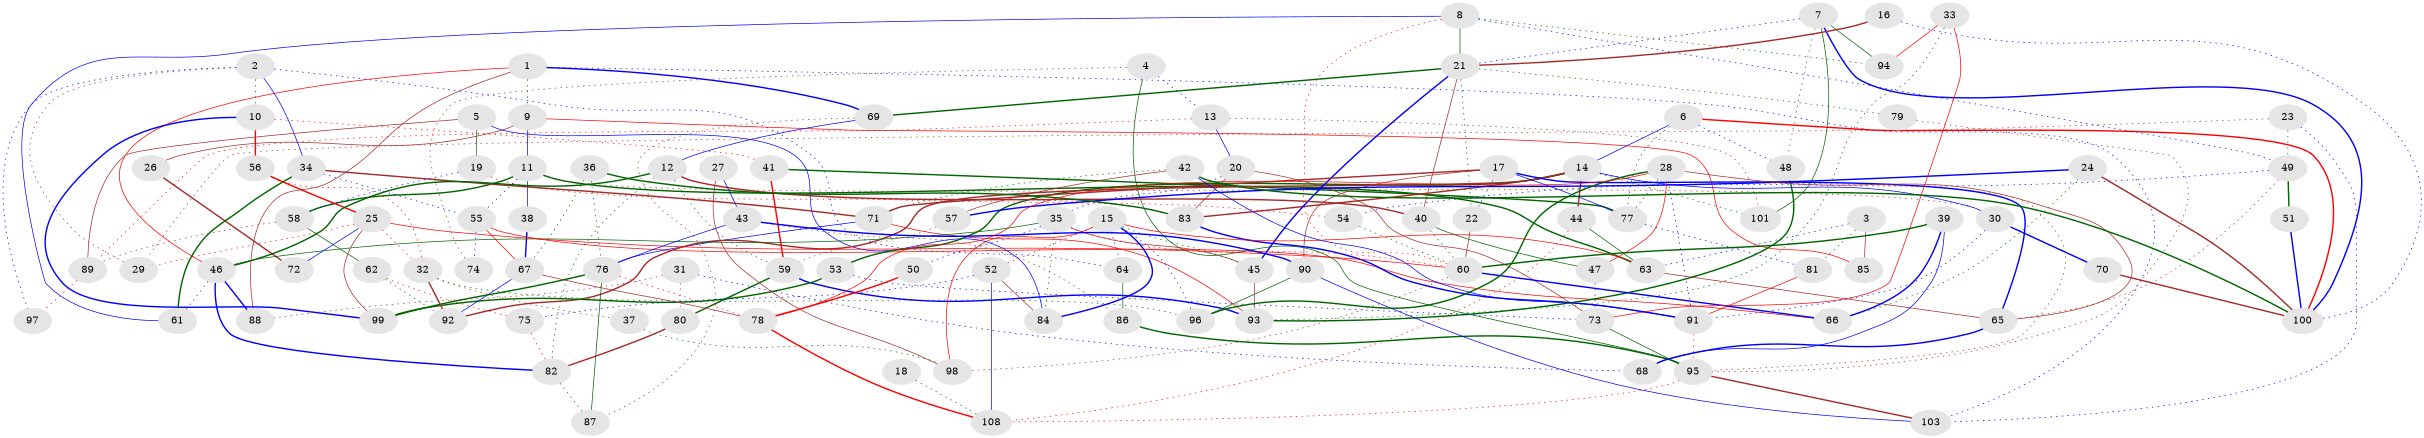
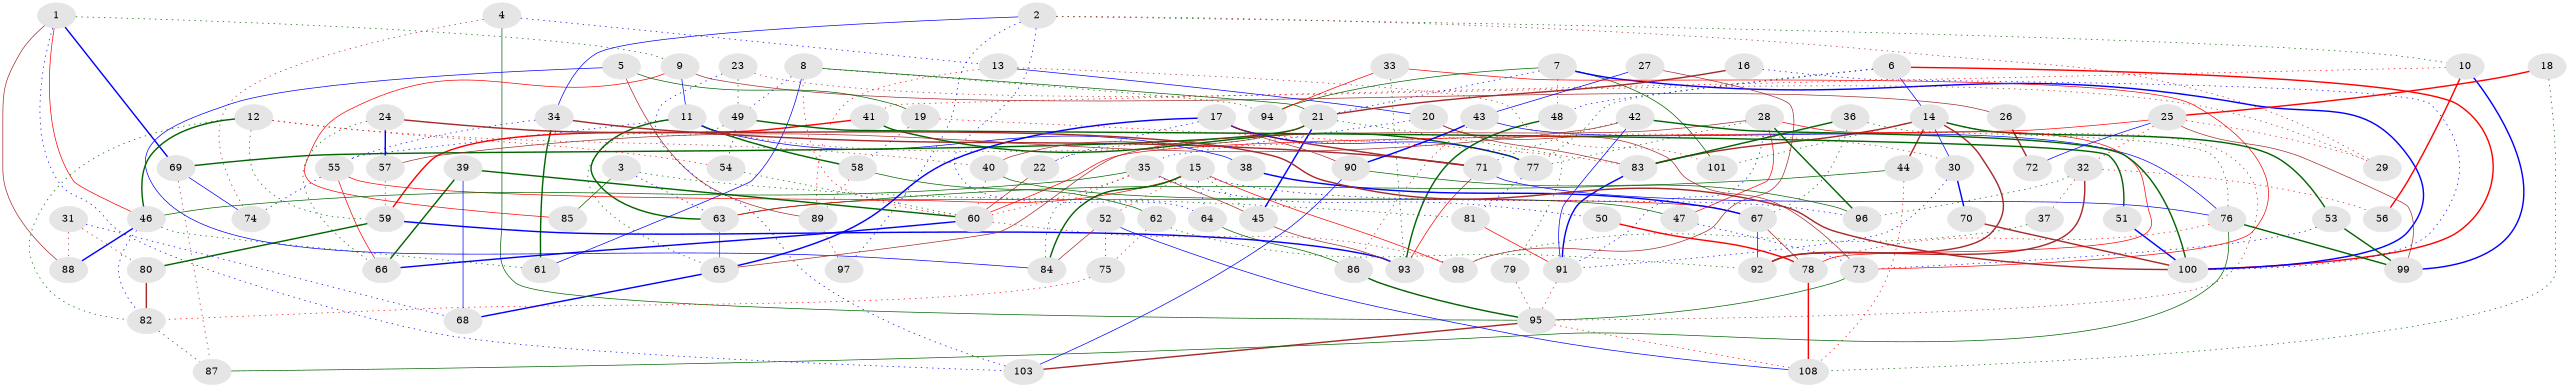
(733, 144) -> (213, 194)
(313, 195) -> (2358, 98)
(1187, 199) -> (639, 143)
(1865, 245) -> (587, 200)
(2162, 277) -> (590, 187)
(1138, 291) -> (1079, 208)
(1903, 291) -> (424, 217)
(353, 357) -> (118, 270)
